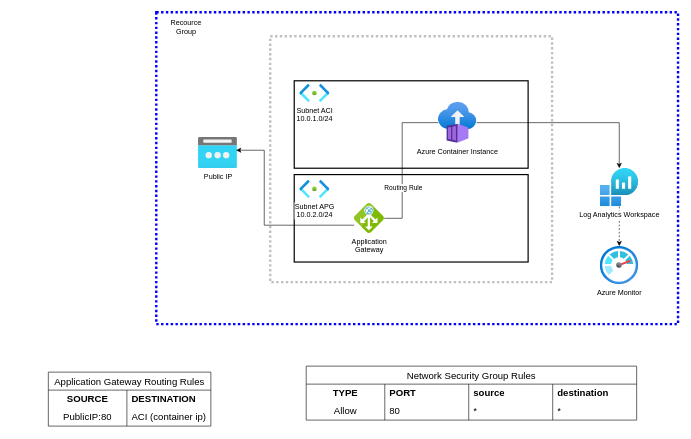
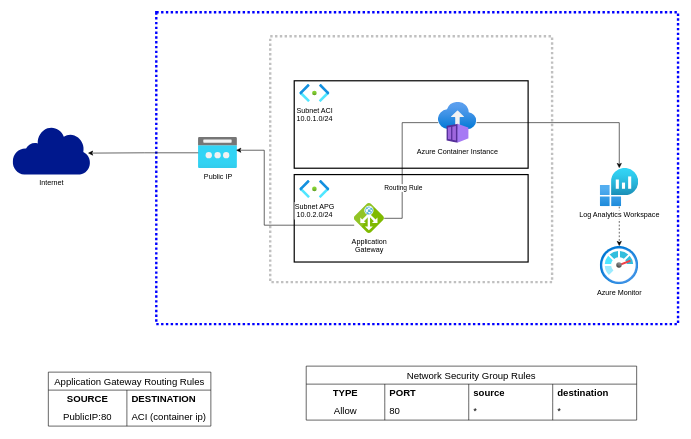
(186, 27) -> none
none -> (51, 150)
none -> (93, 153)
